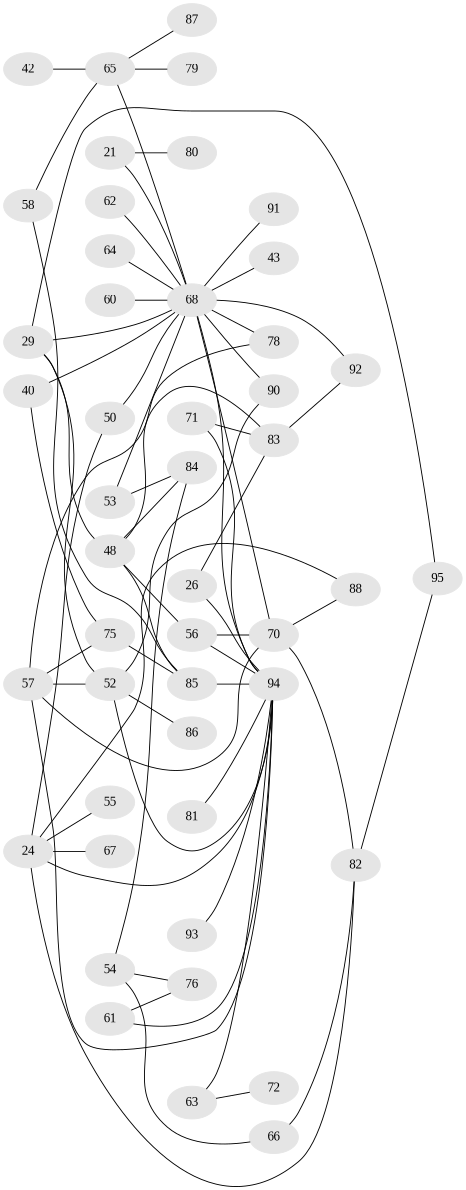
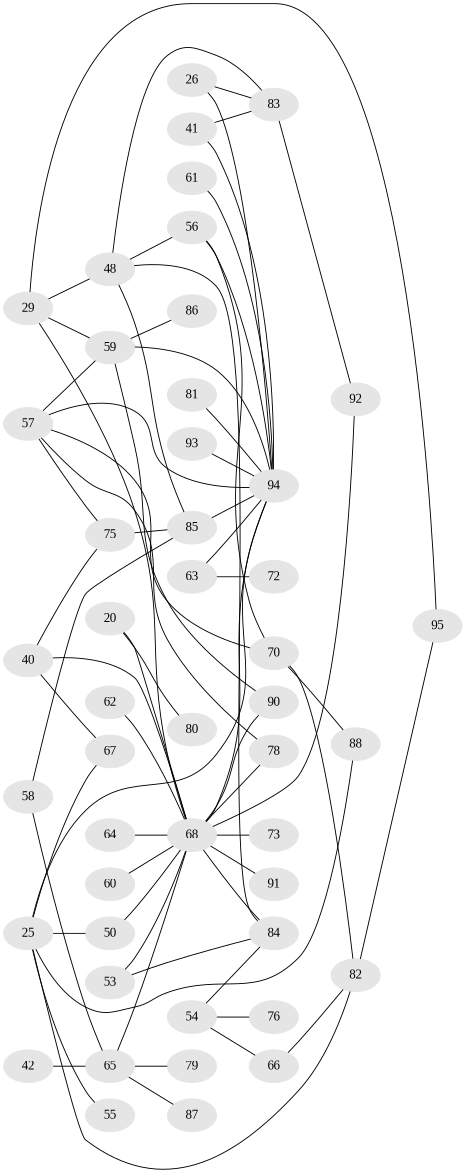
(110, 153) -> (110, 619)
(274, 258) -> (274, 835)
(192, 418) -> (192, 129)
(236, 475) -> (230, 886)
(110, 684) -> (110, 348)
none -> (68, 707)
(28, 852) -> (28, 933)
(151, 1002) -> none
